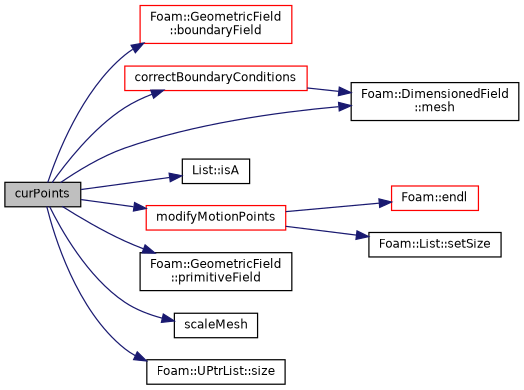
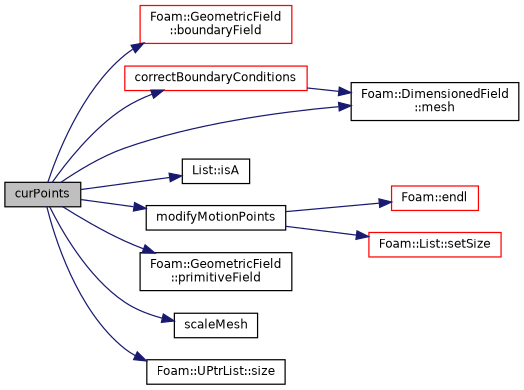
(216, 218) -> (216, 218)
(435, 245) -> (435, 245)
